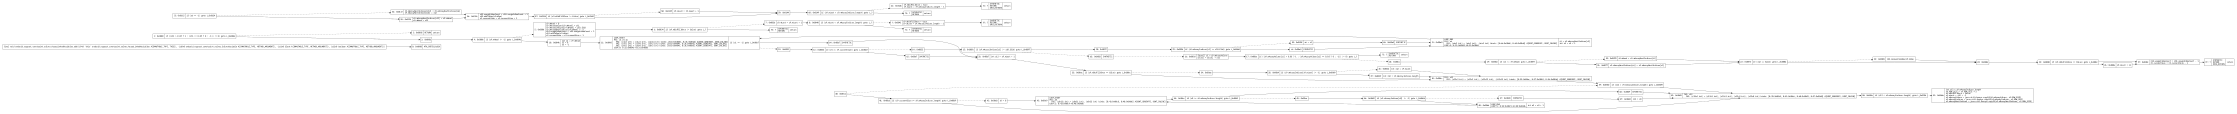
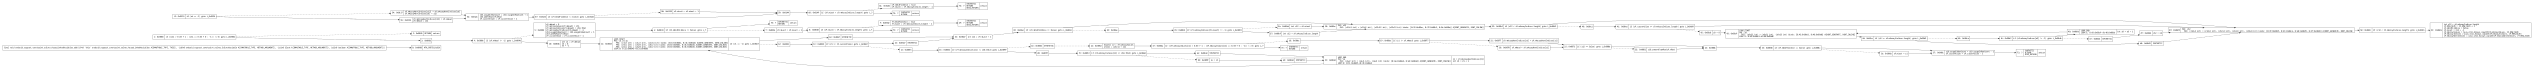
(1221, 87) -> (1568, 27)
